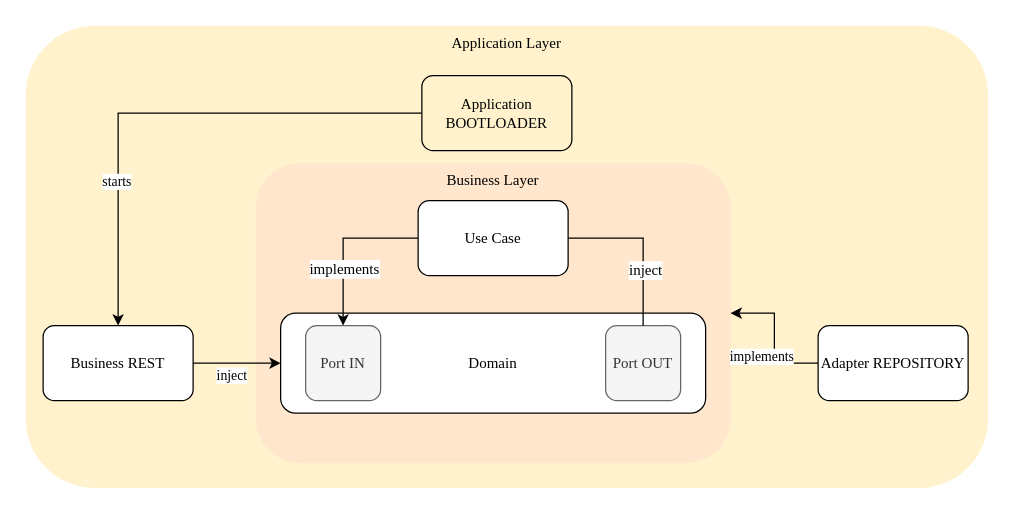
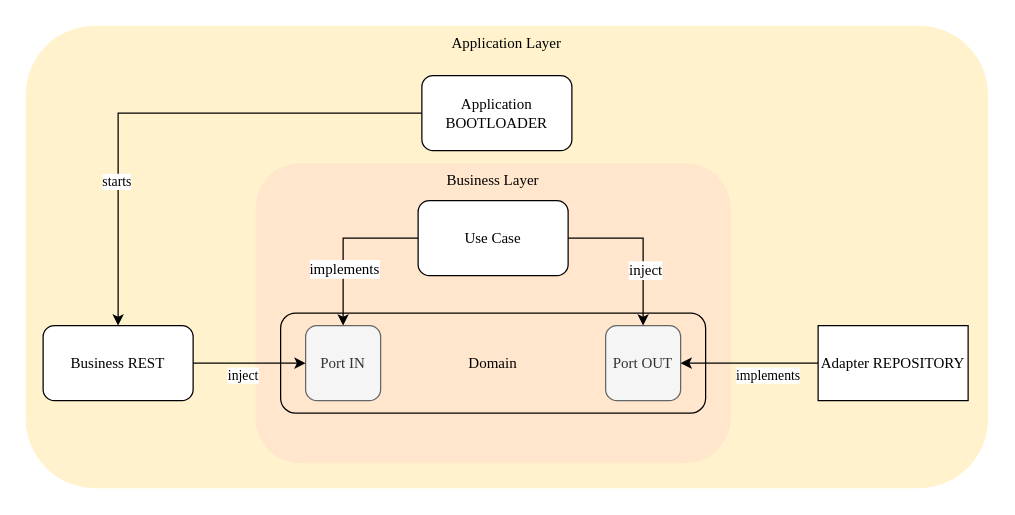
(497, 113) -> (497, 113)
(643, 319) -> (643, 316)
(774, 331) -> (742, 363)
(271, 363) -> (283, 363)
(493, 363) -> (493, 363)
(893, 363) -> (893, 363)
